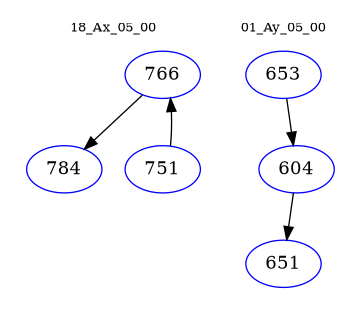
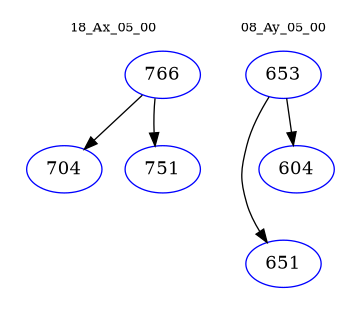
(284, 28) -> (284, 28)
(172, 129) -> (154, 115)
(64, 169) -> (64, 169)
(291, 210) -> (243, 163)
